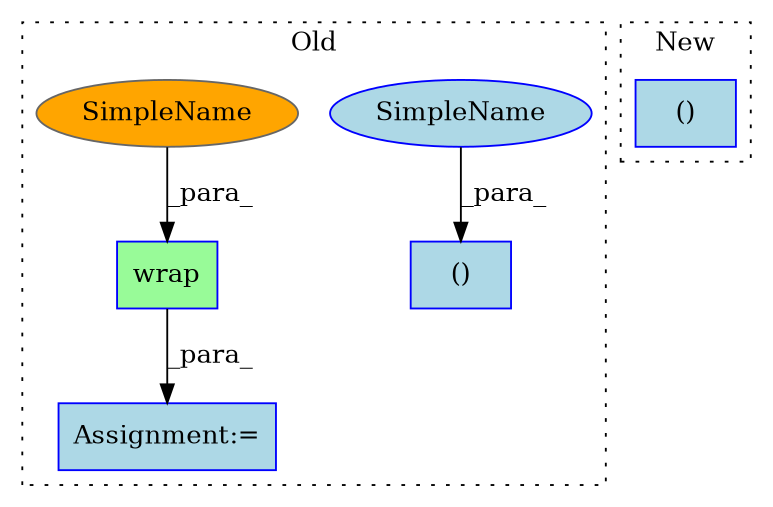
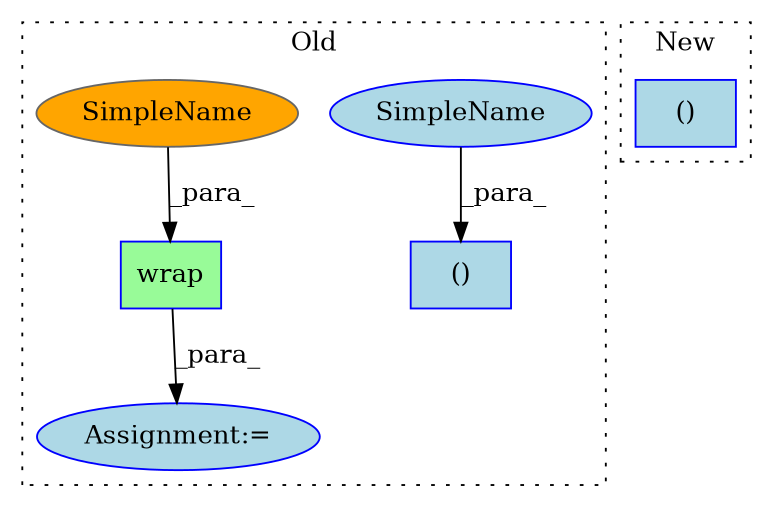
(167, 437) -> (178, 437)
